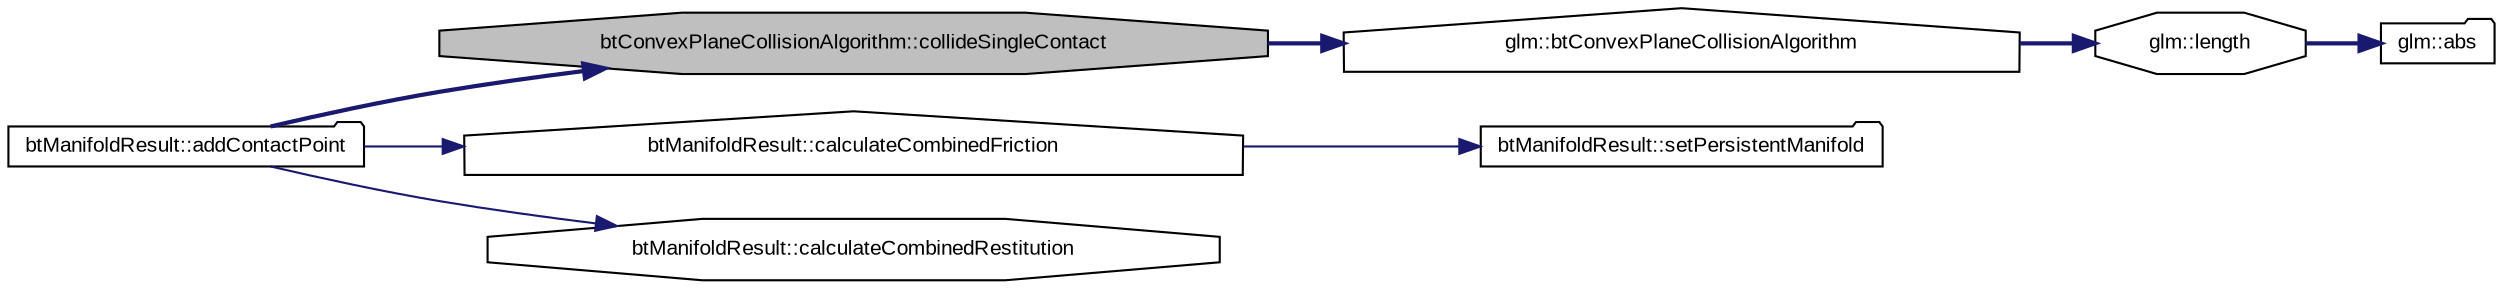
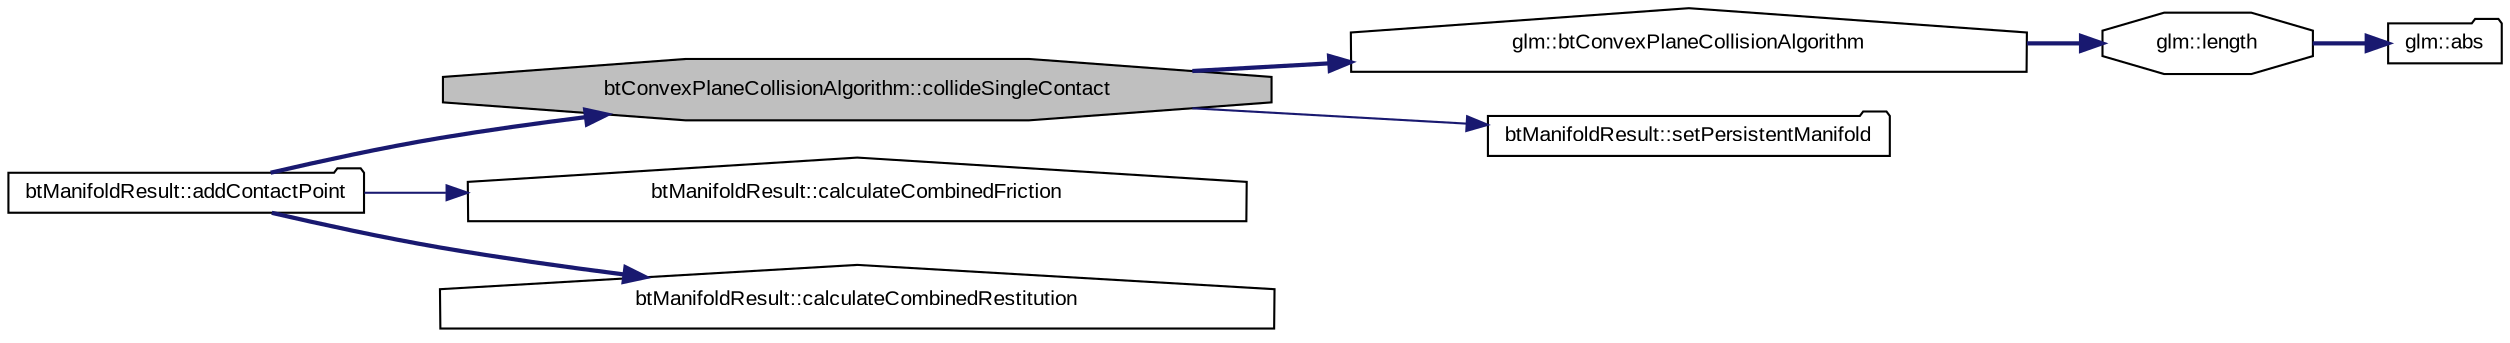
(1351, 146) -> (1329, 116)
(432, 200) -> (447, 249)
(854, 250) -> (857, 300)
